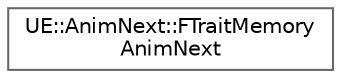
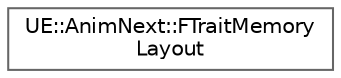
(171, 39) -> (171, 39)
